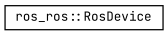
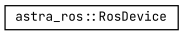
(84, 18) -> (92, 18)
